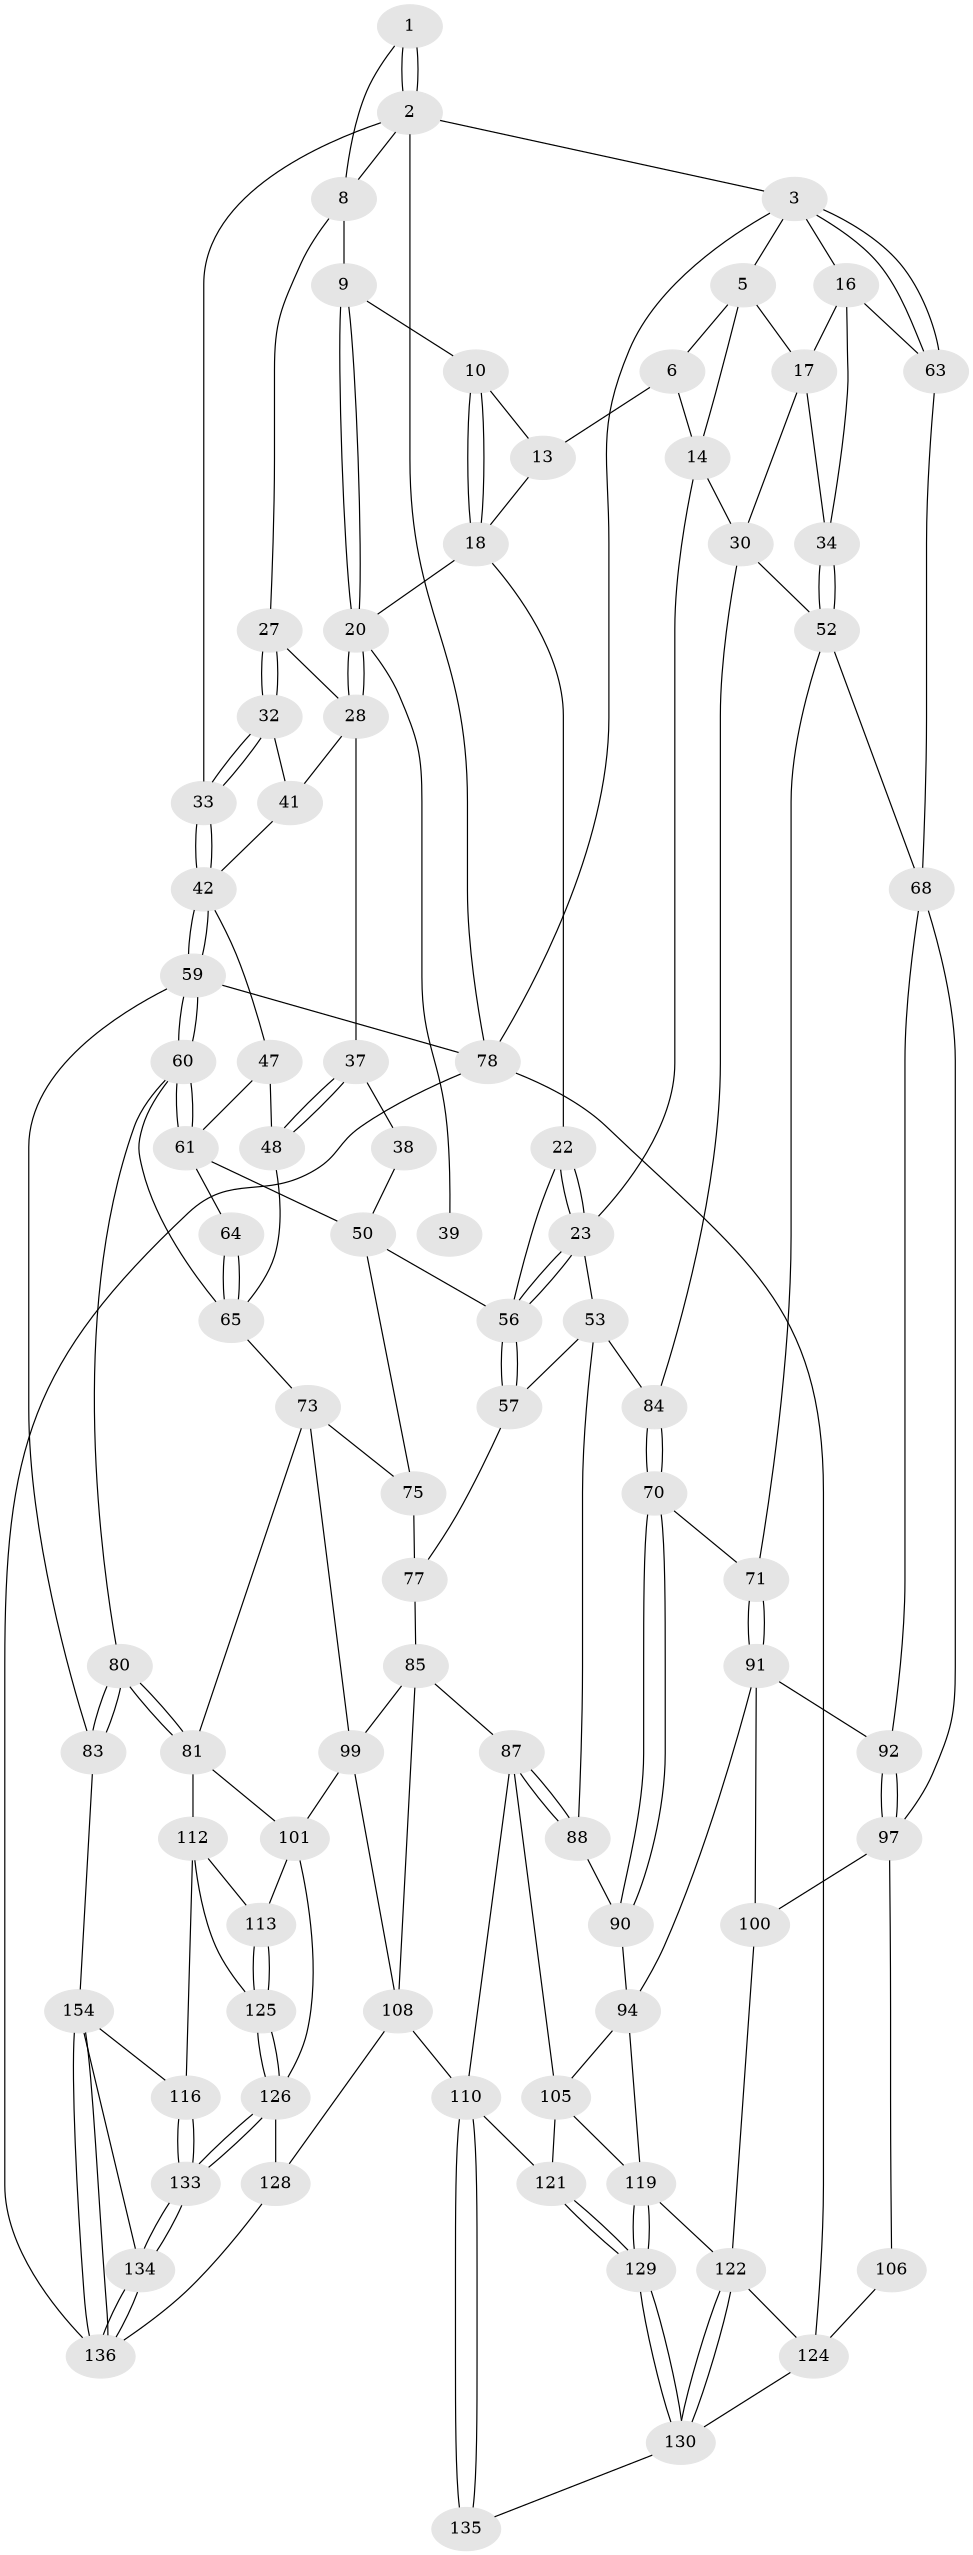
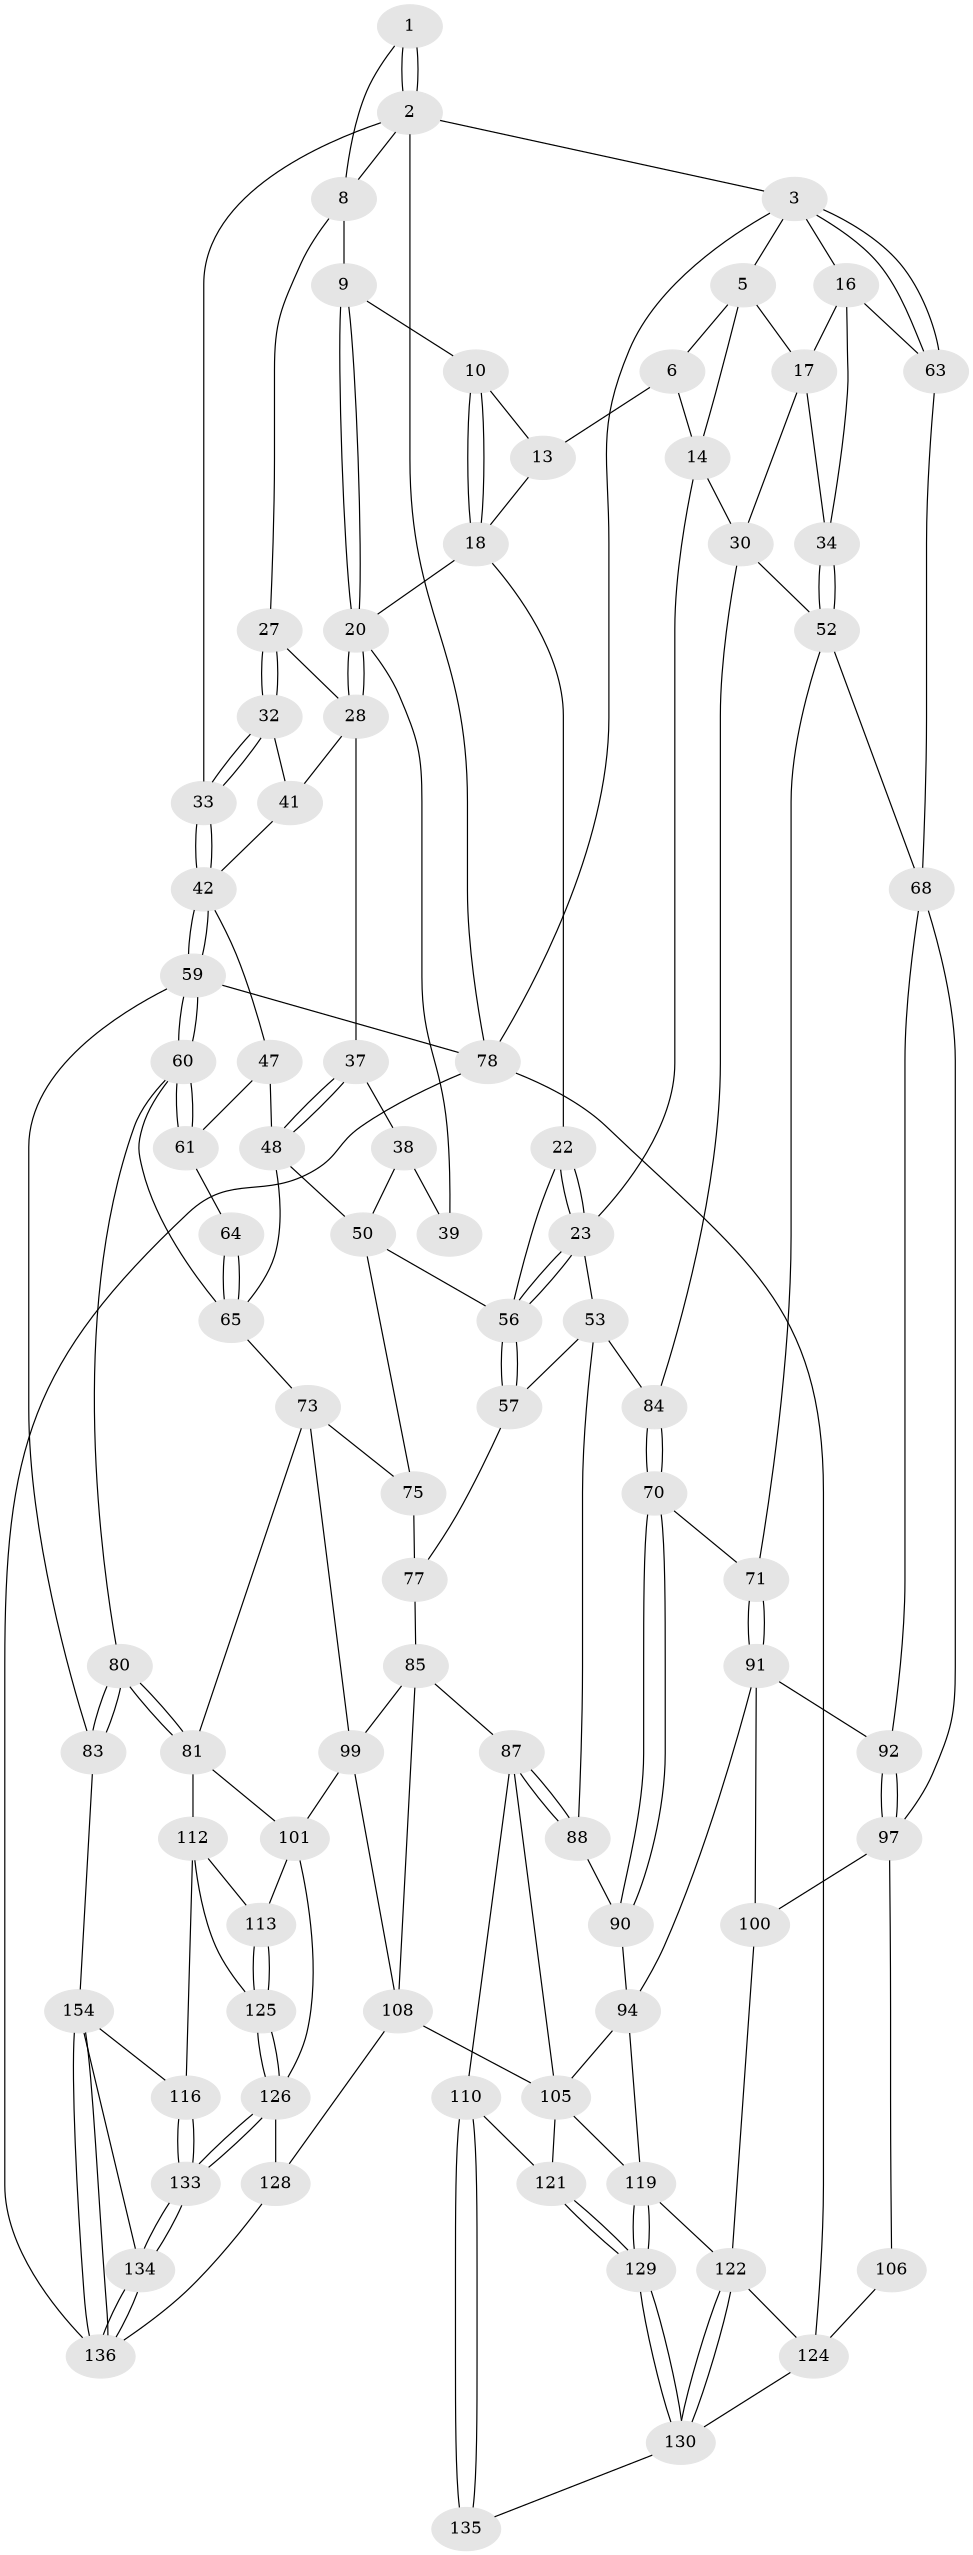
none -> (427, 1191)
(287, 1197) -> (318, 1191)
(432, 2054) -> (480, 2056)
